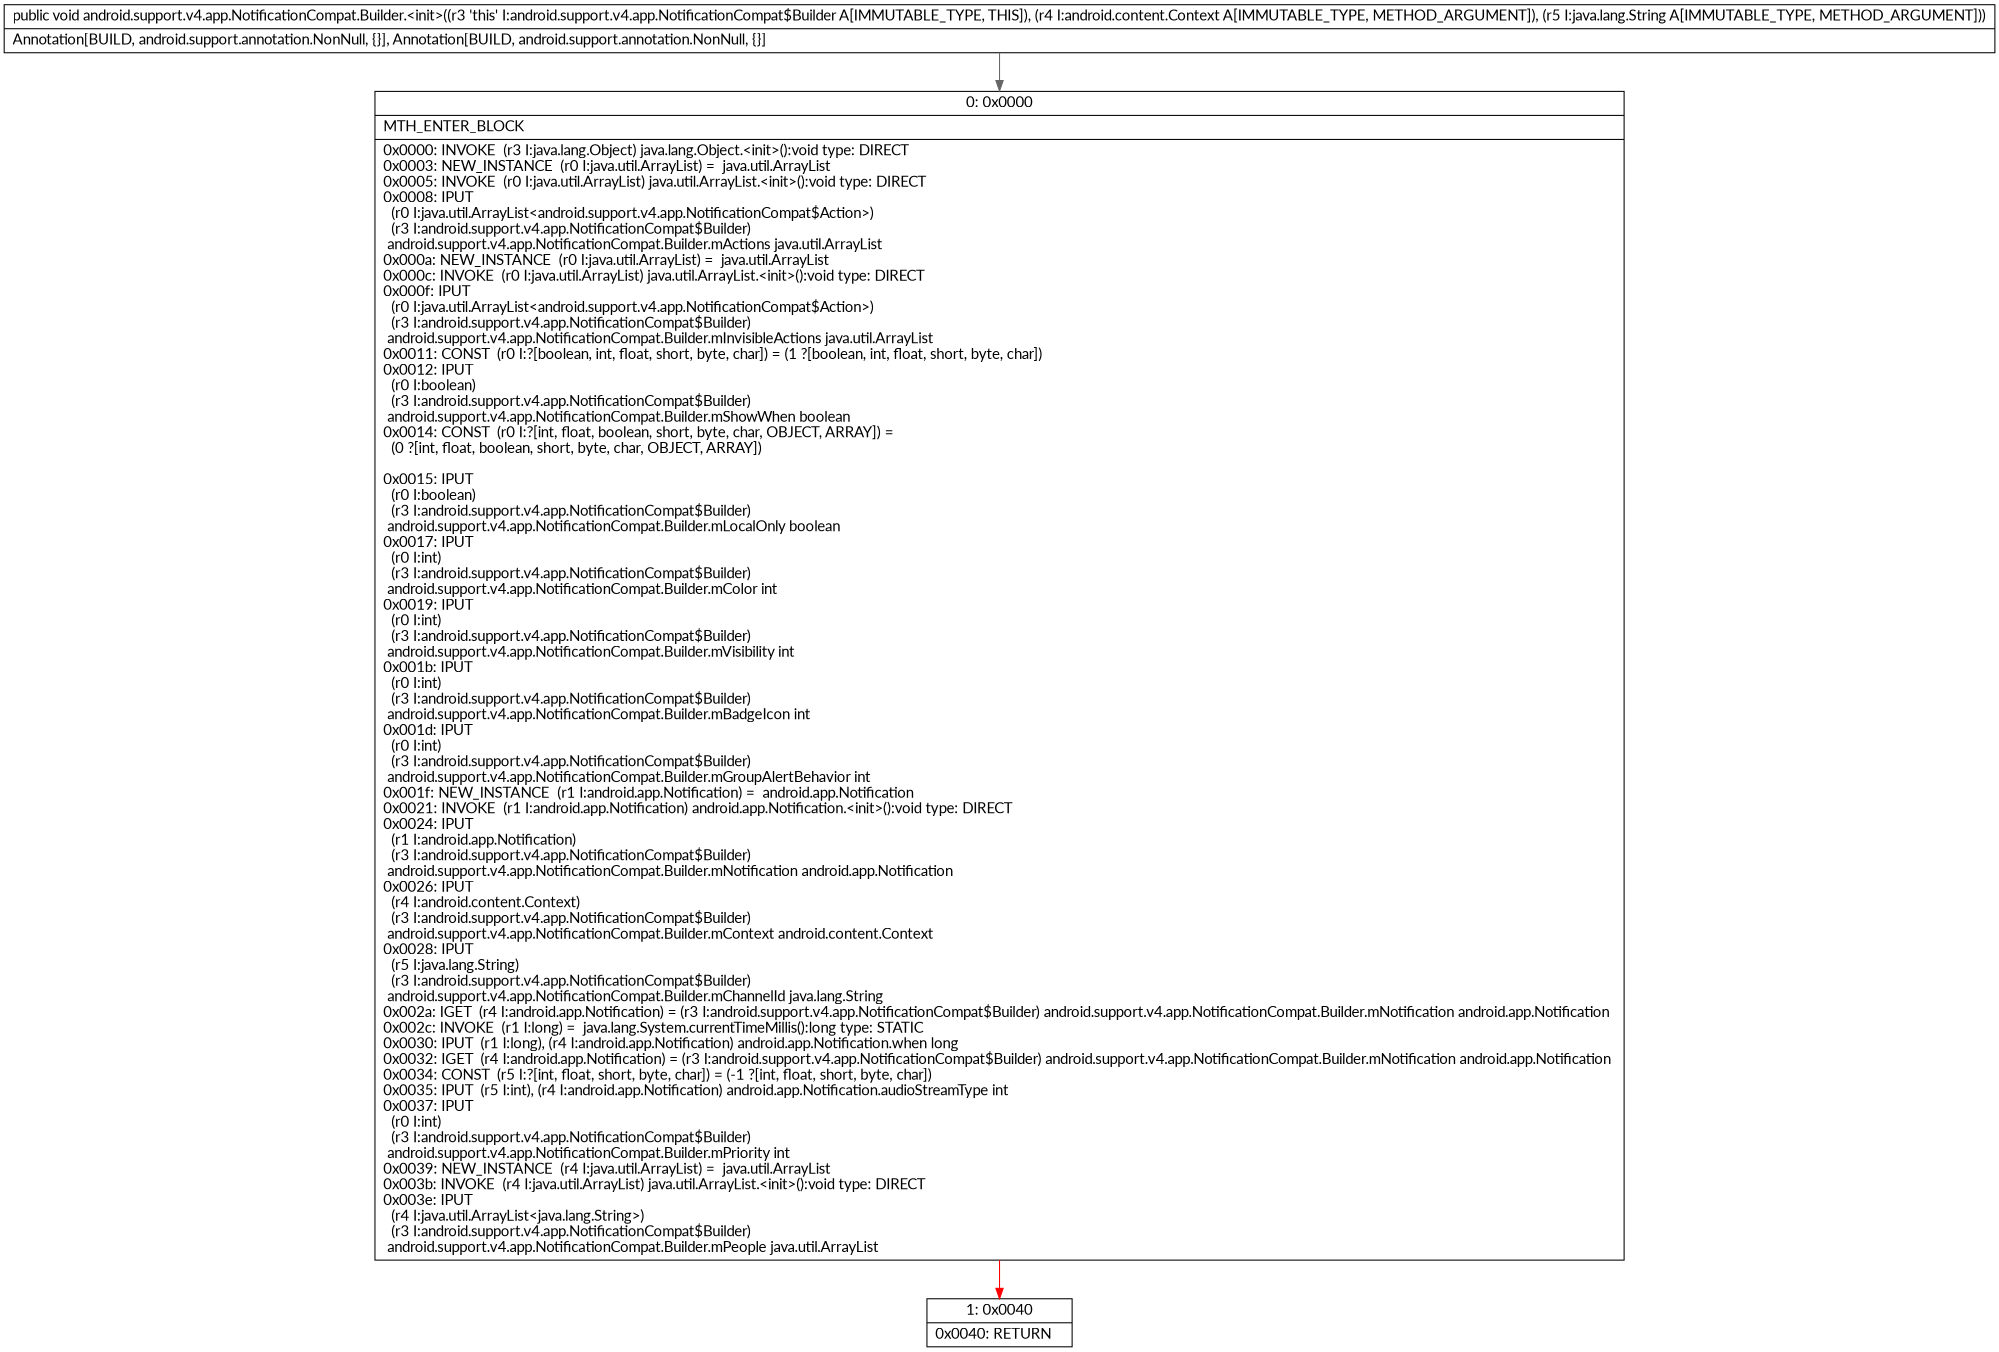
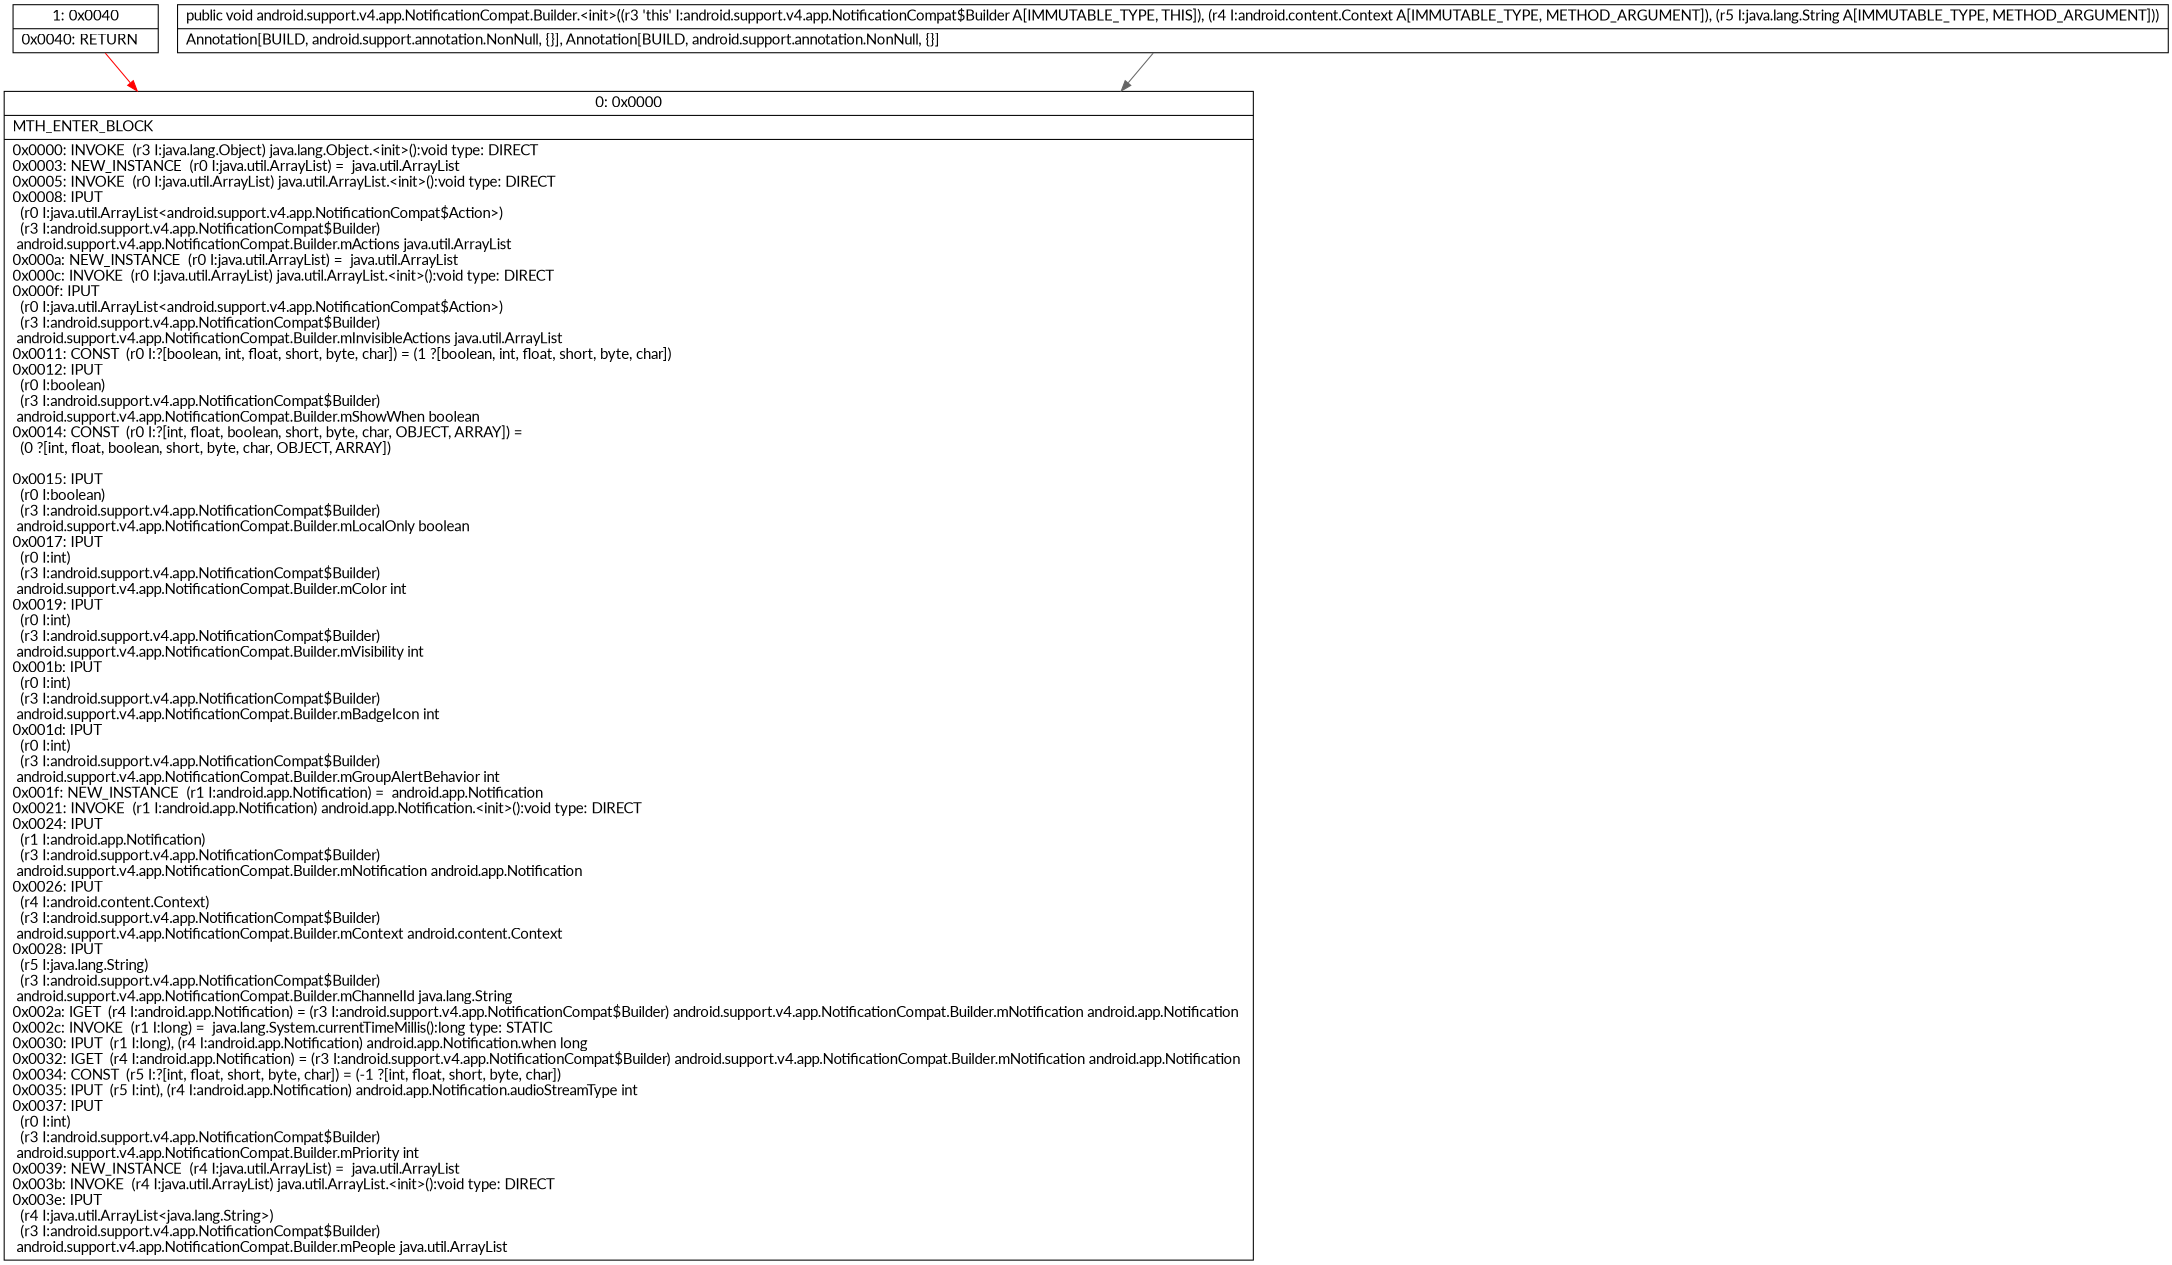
(1000, 1274) -> (118, 68)
